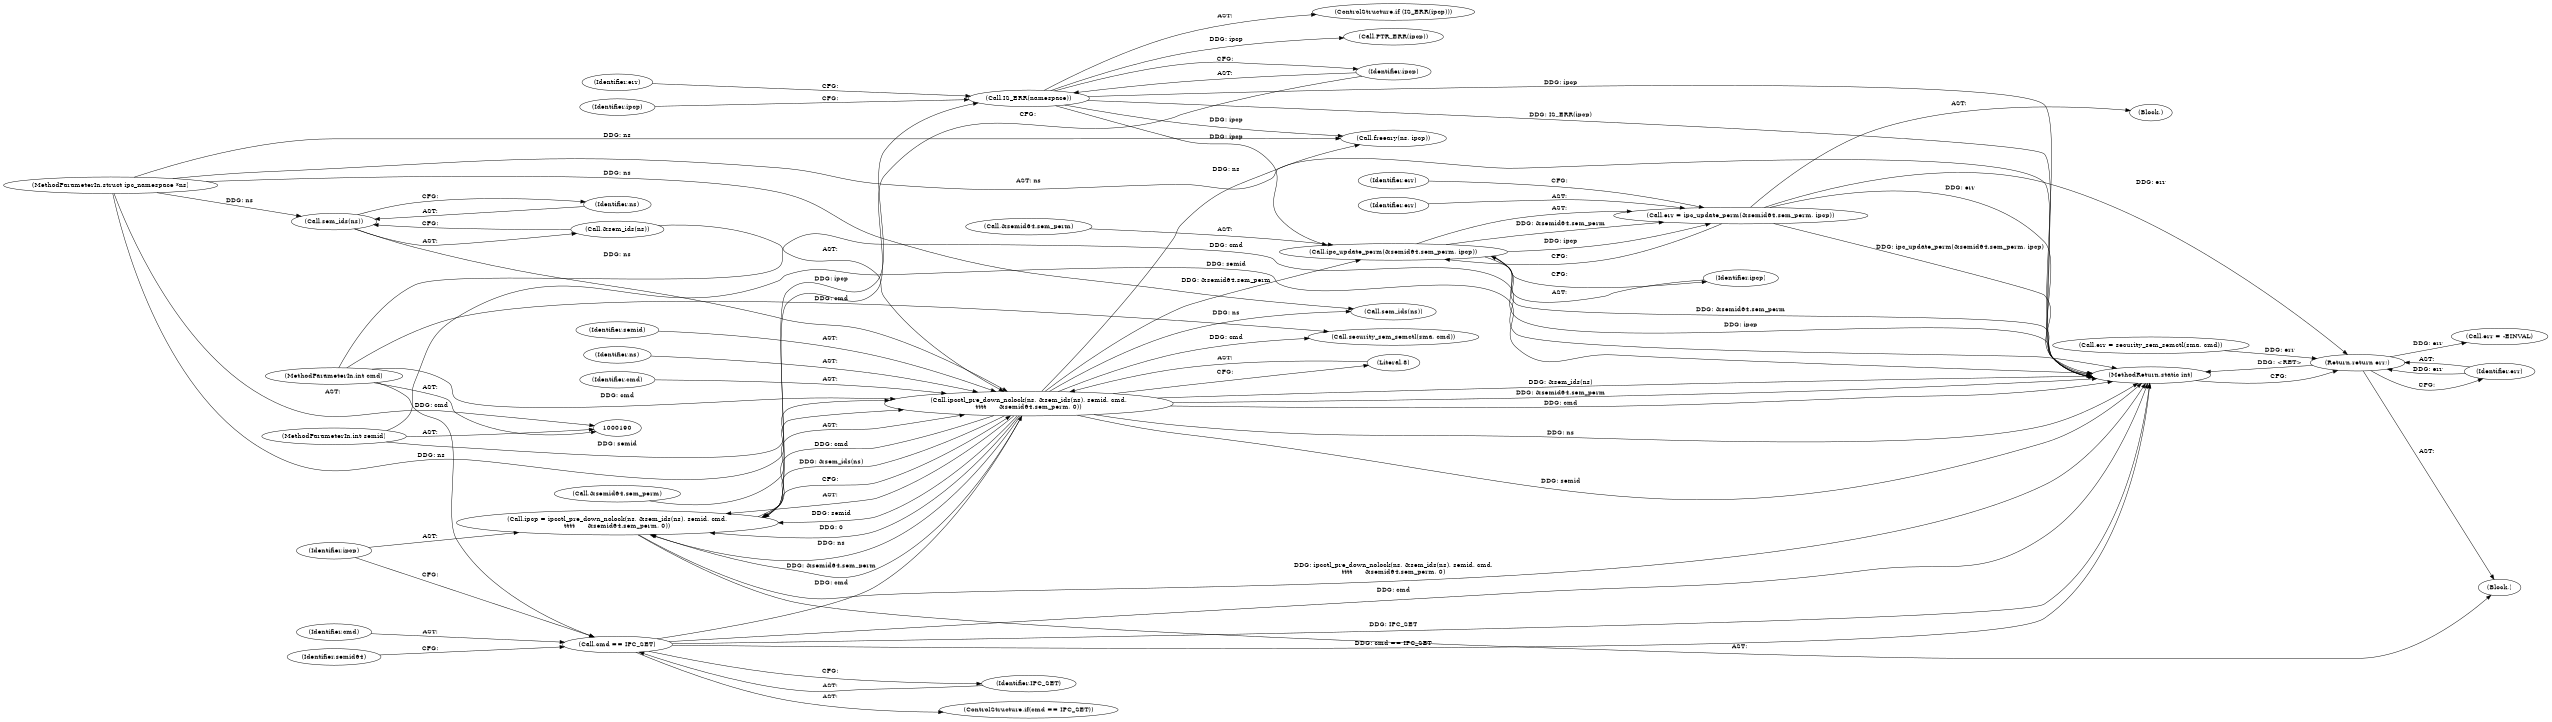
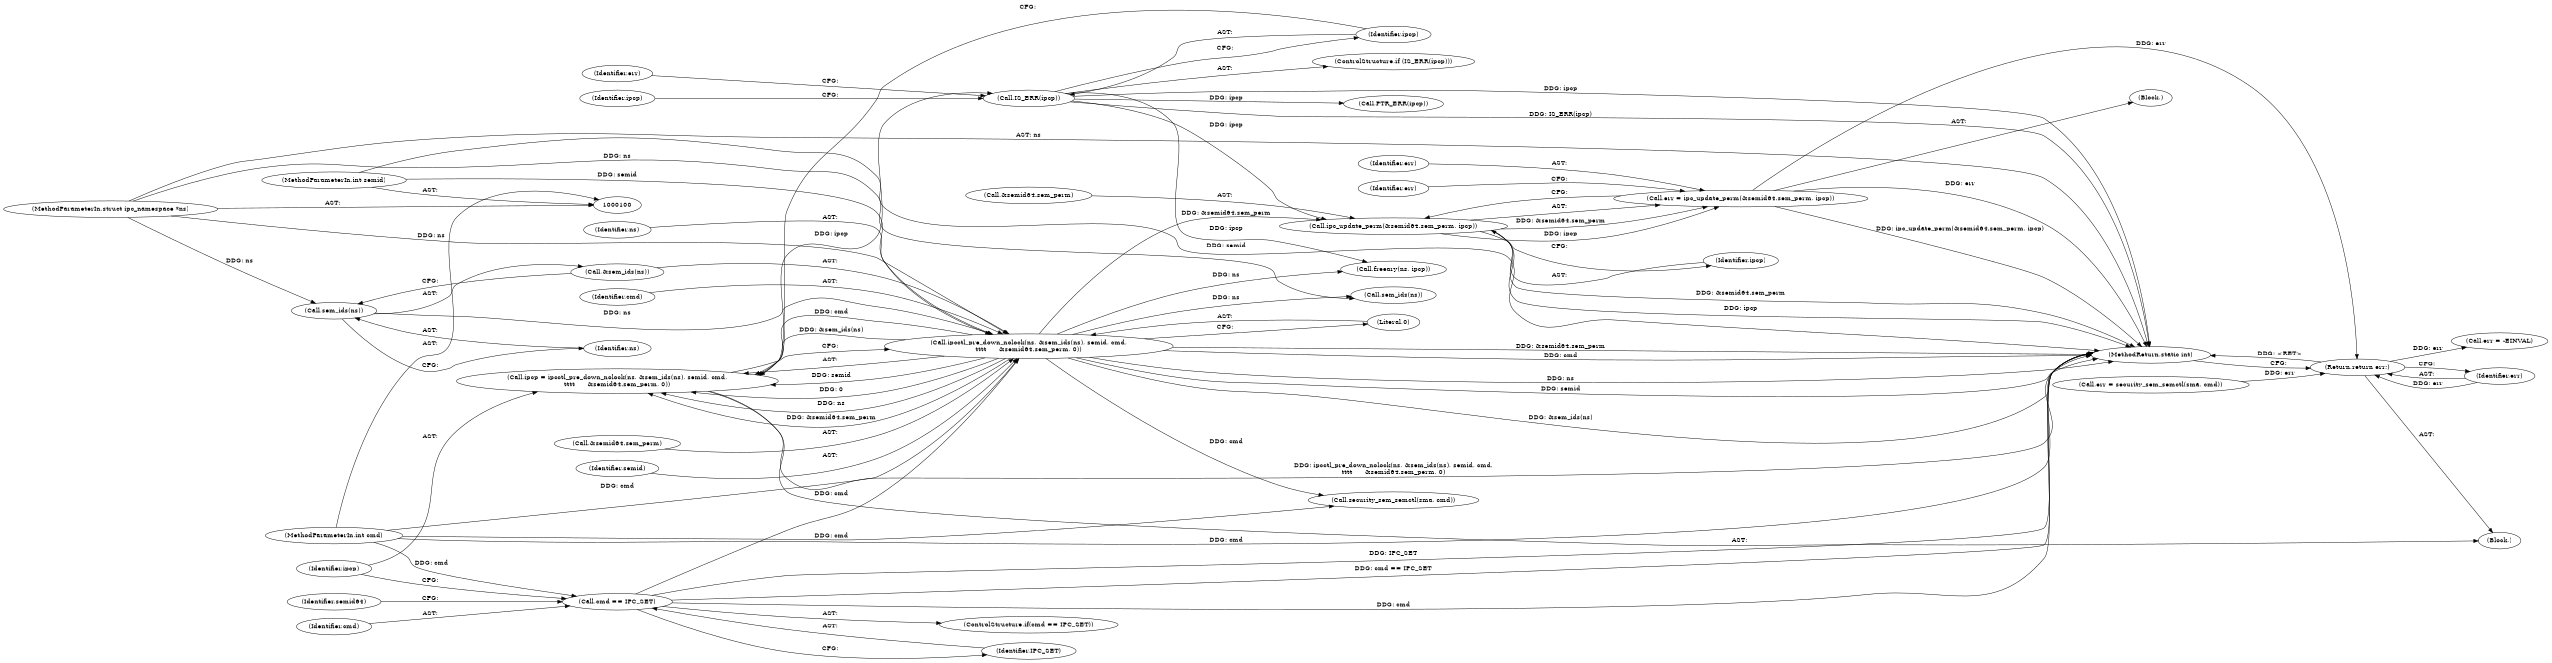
(1029, 98) -> (1029, 98)
(733, 139) -> none
(1394, 363) -> (1394, 322)
(617, 428) -> (617, 205)
